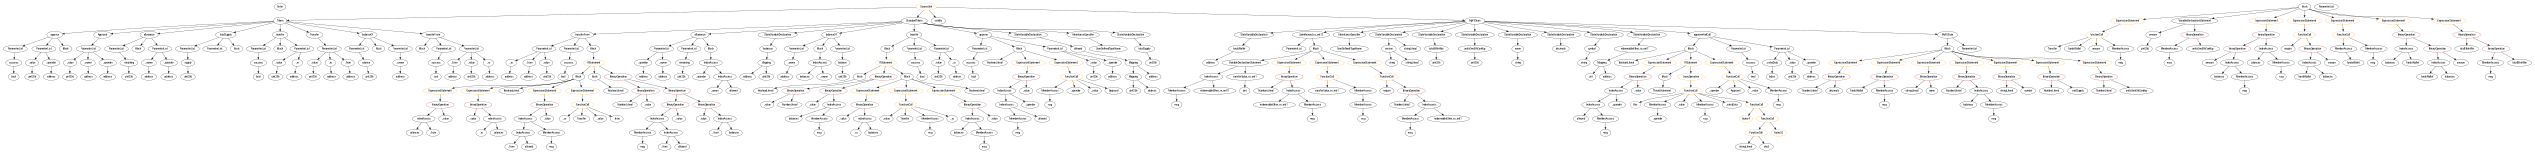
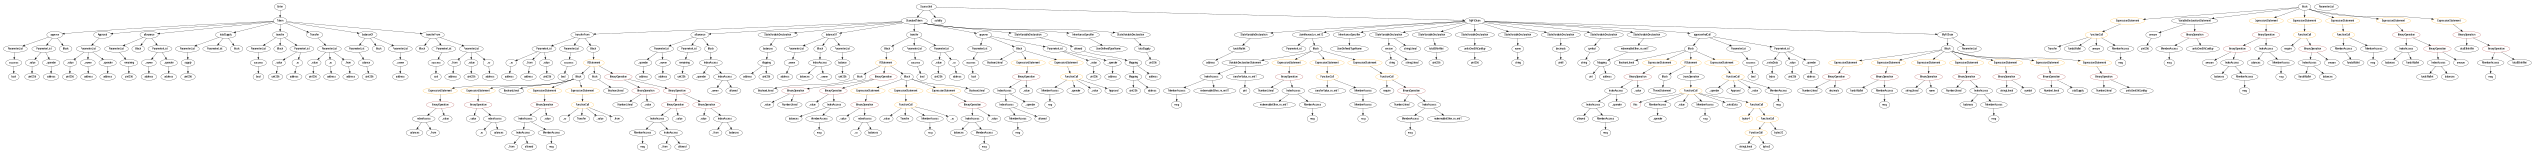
(926, 7) -> (926, 7)
(602, 14) -> (280, 13)
none -> (1561, 63)
(1691, 77) -> (1691, 77)
(1779, 133) -> (1779, 133)
(1766, 147) -> (1766, 147)
